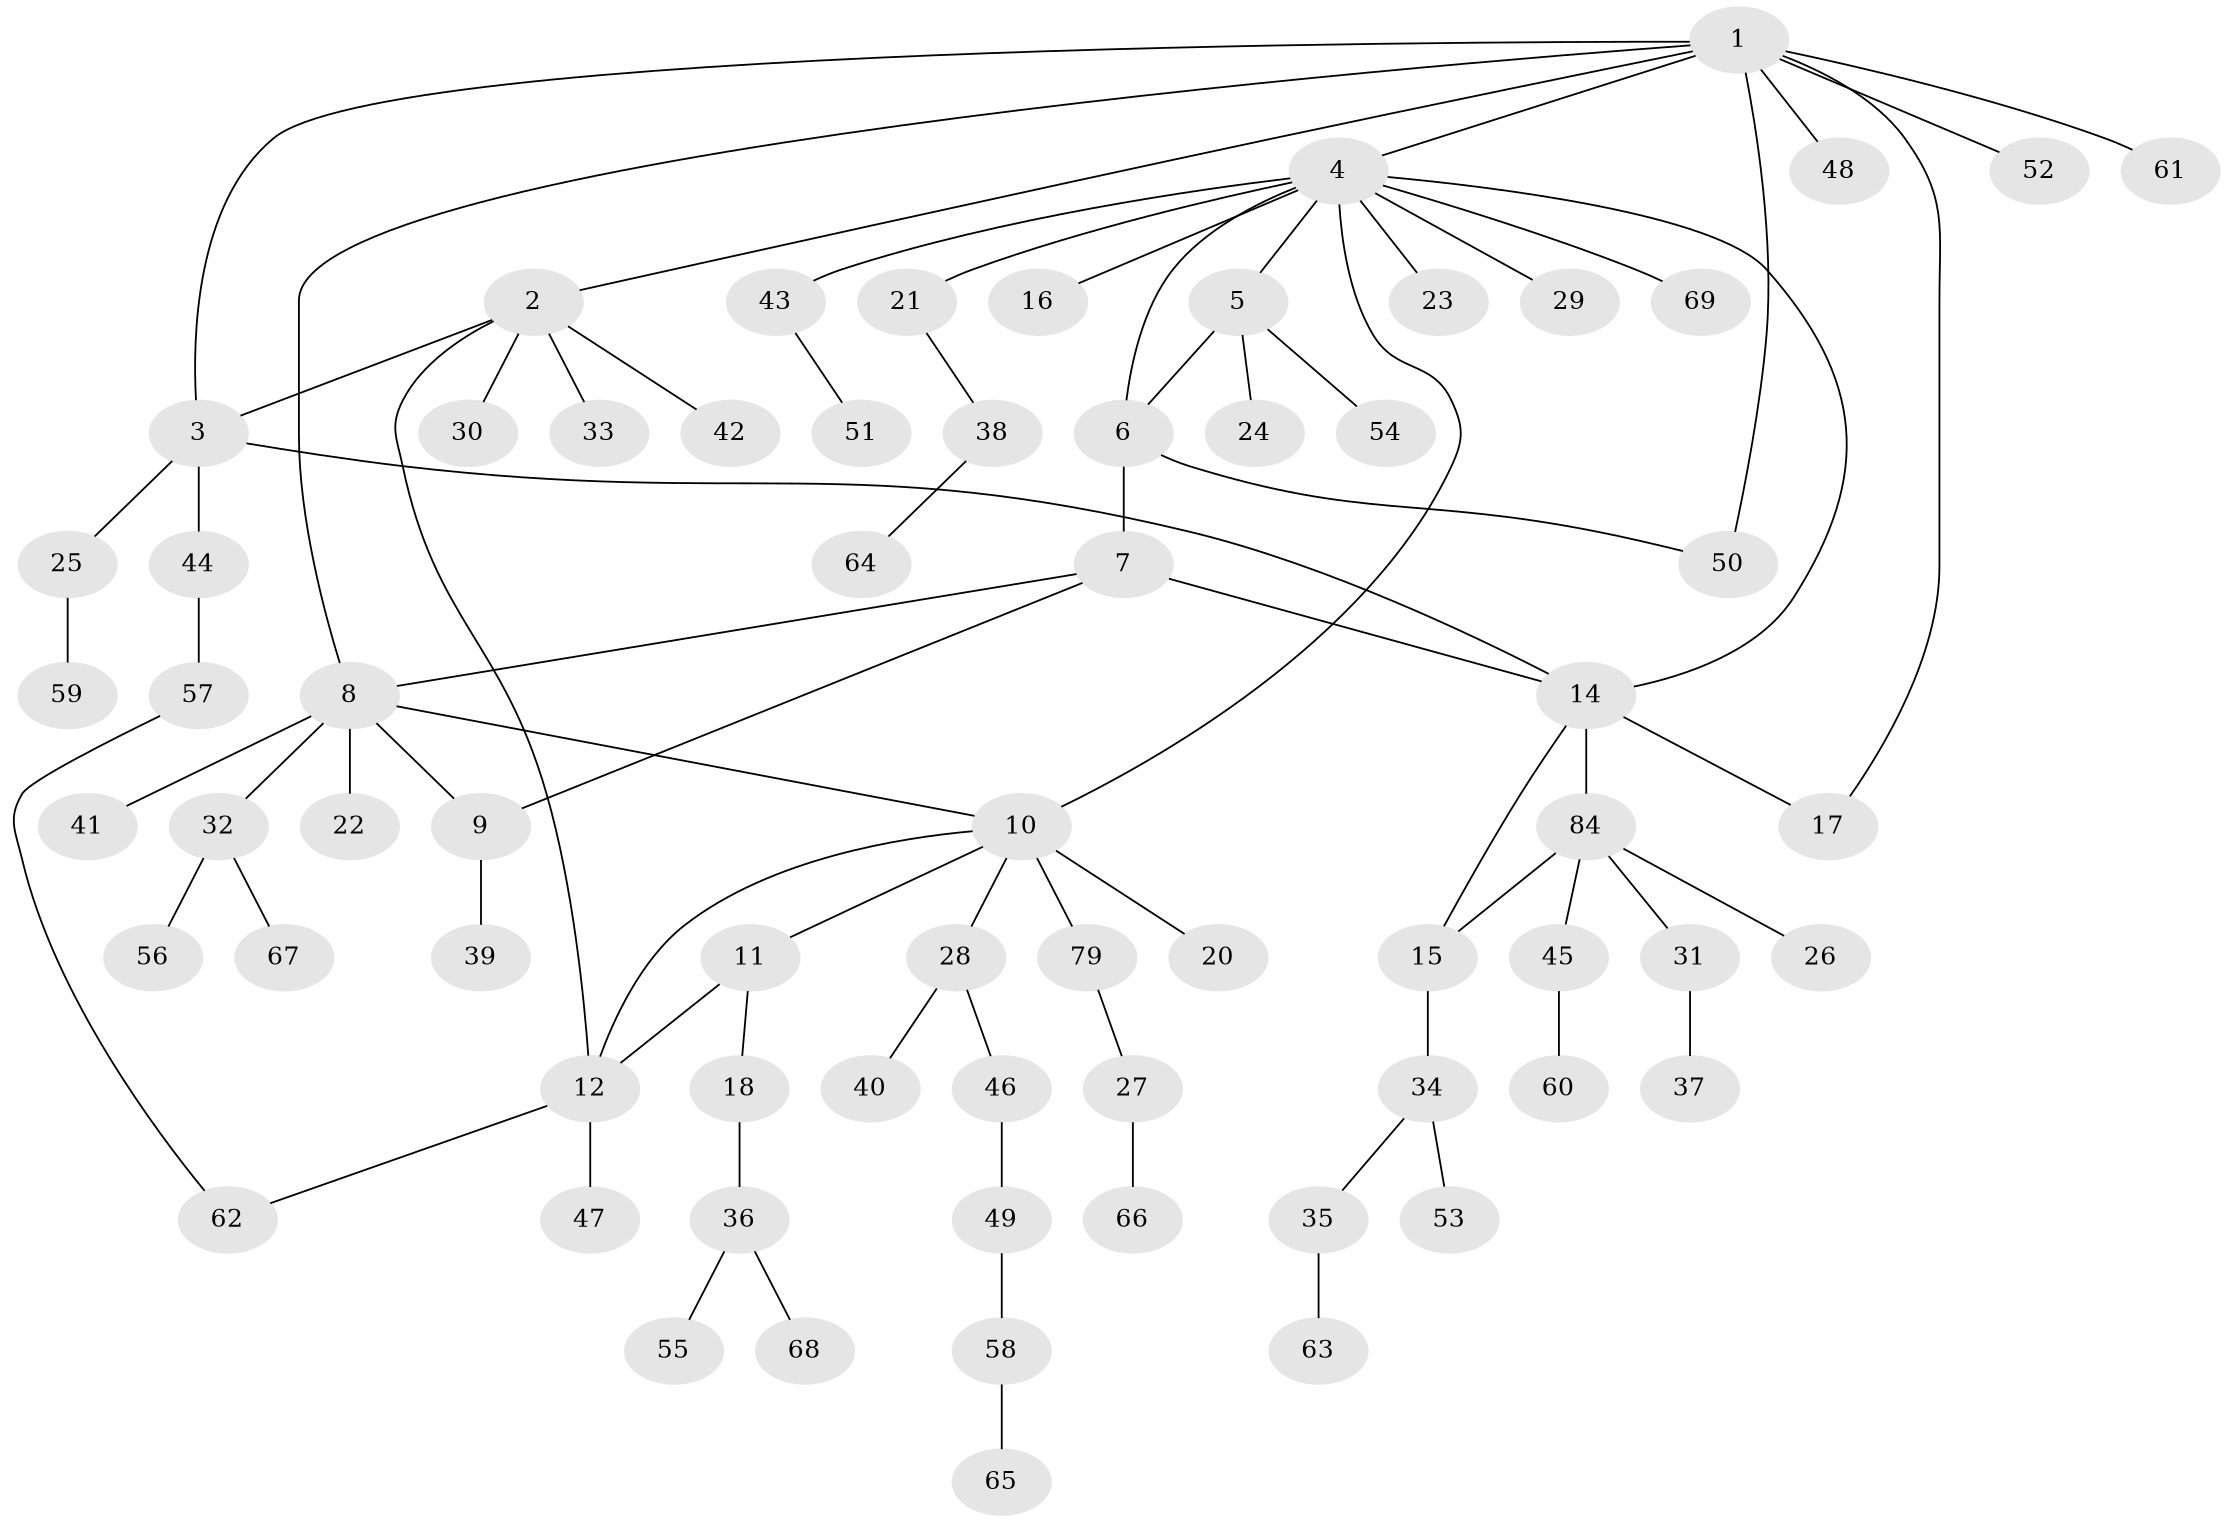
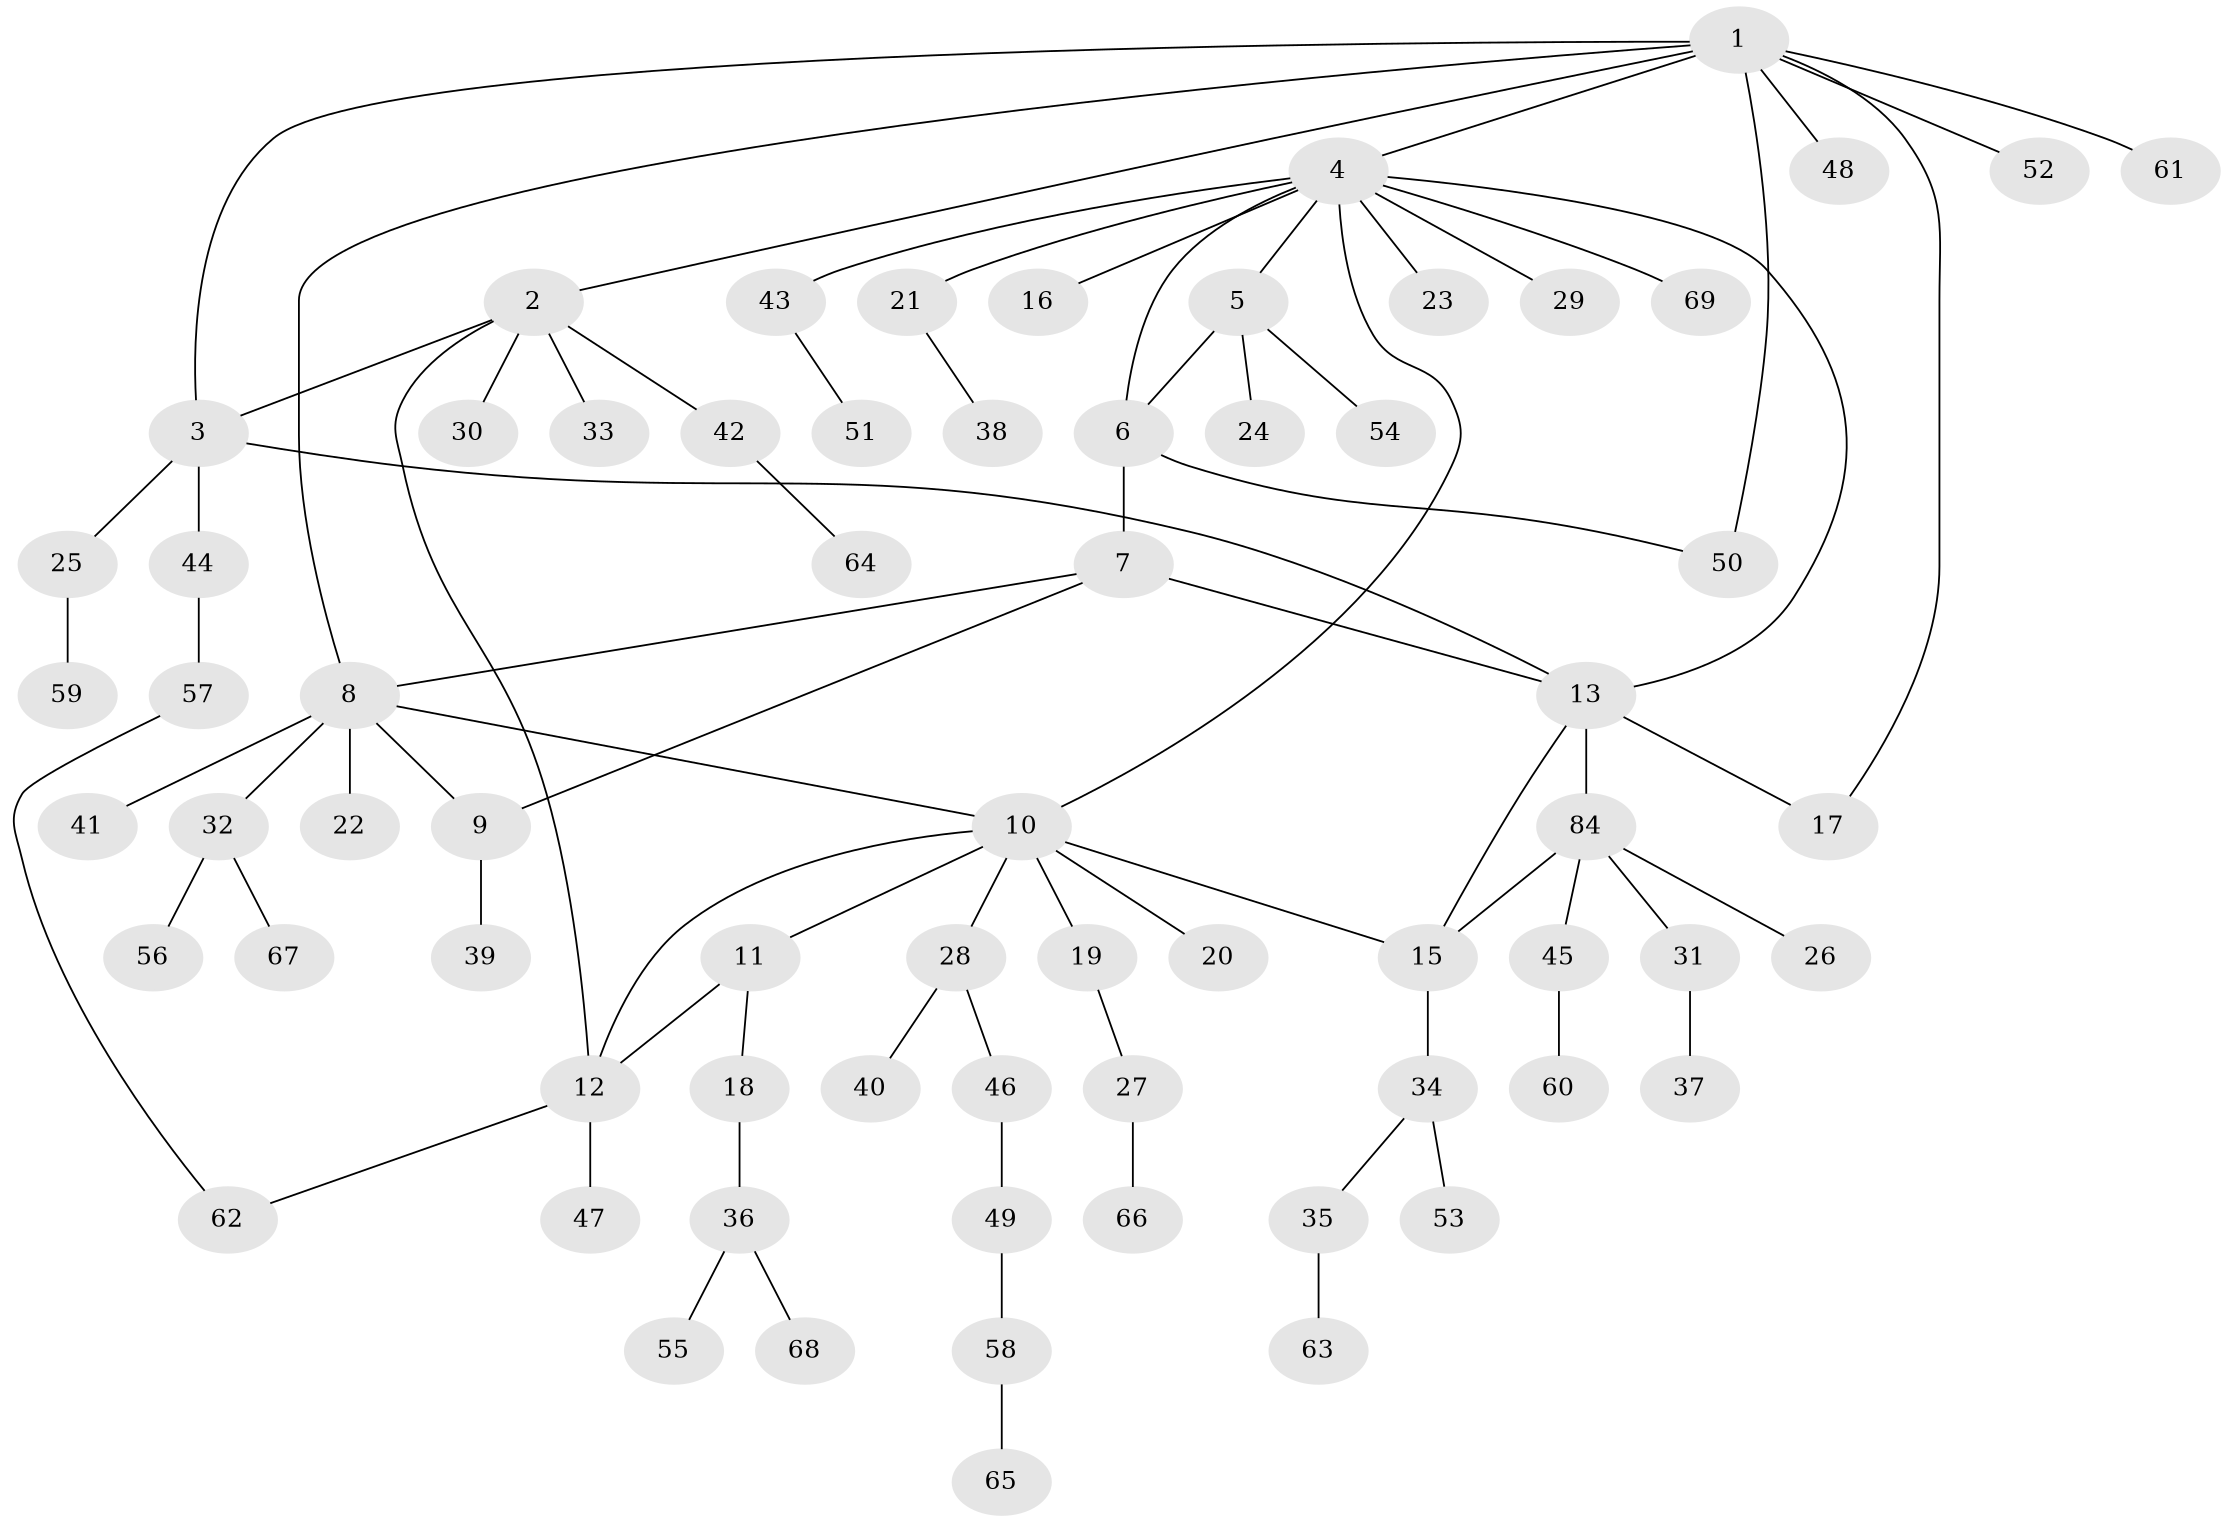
(925, 501) -> (796, 499)
(1586, 696) -> (1586, 696)
none -> (1225, 892)
(1087, 958) -> (1087, 958)
